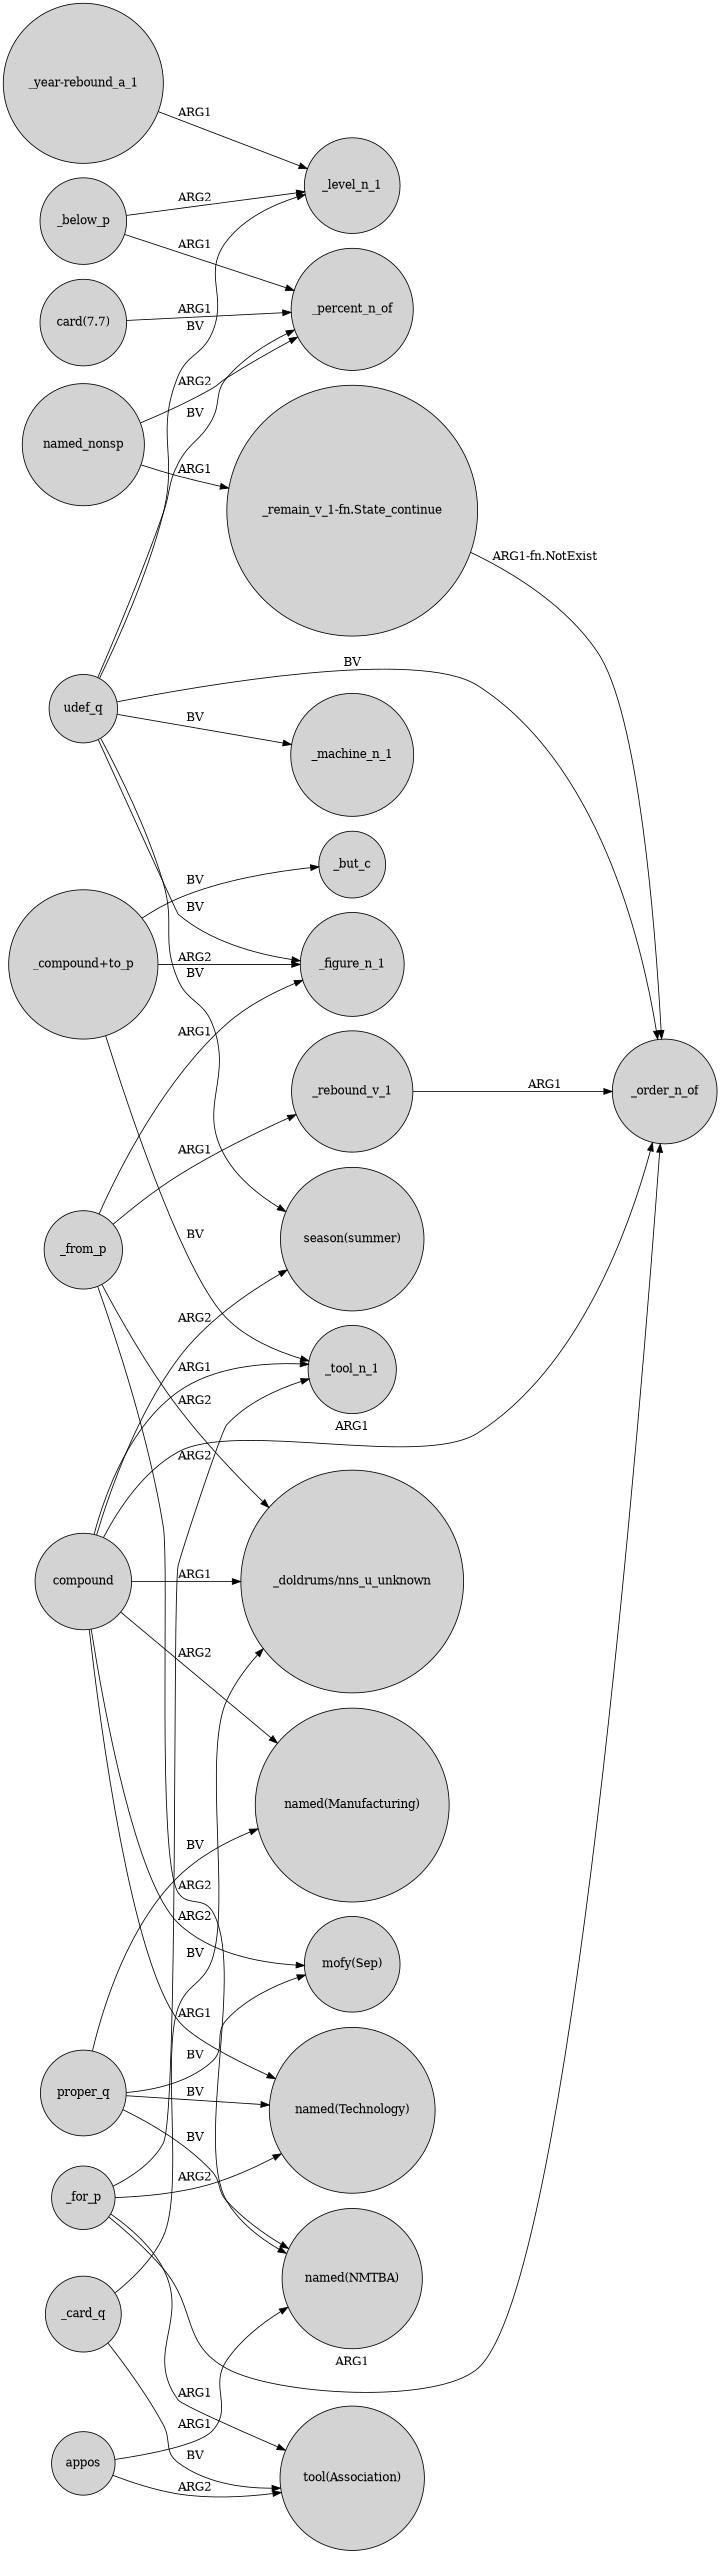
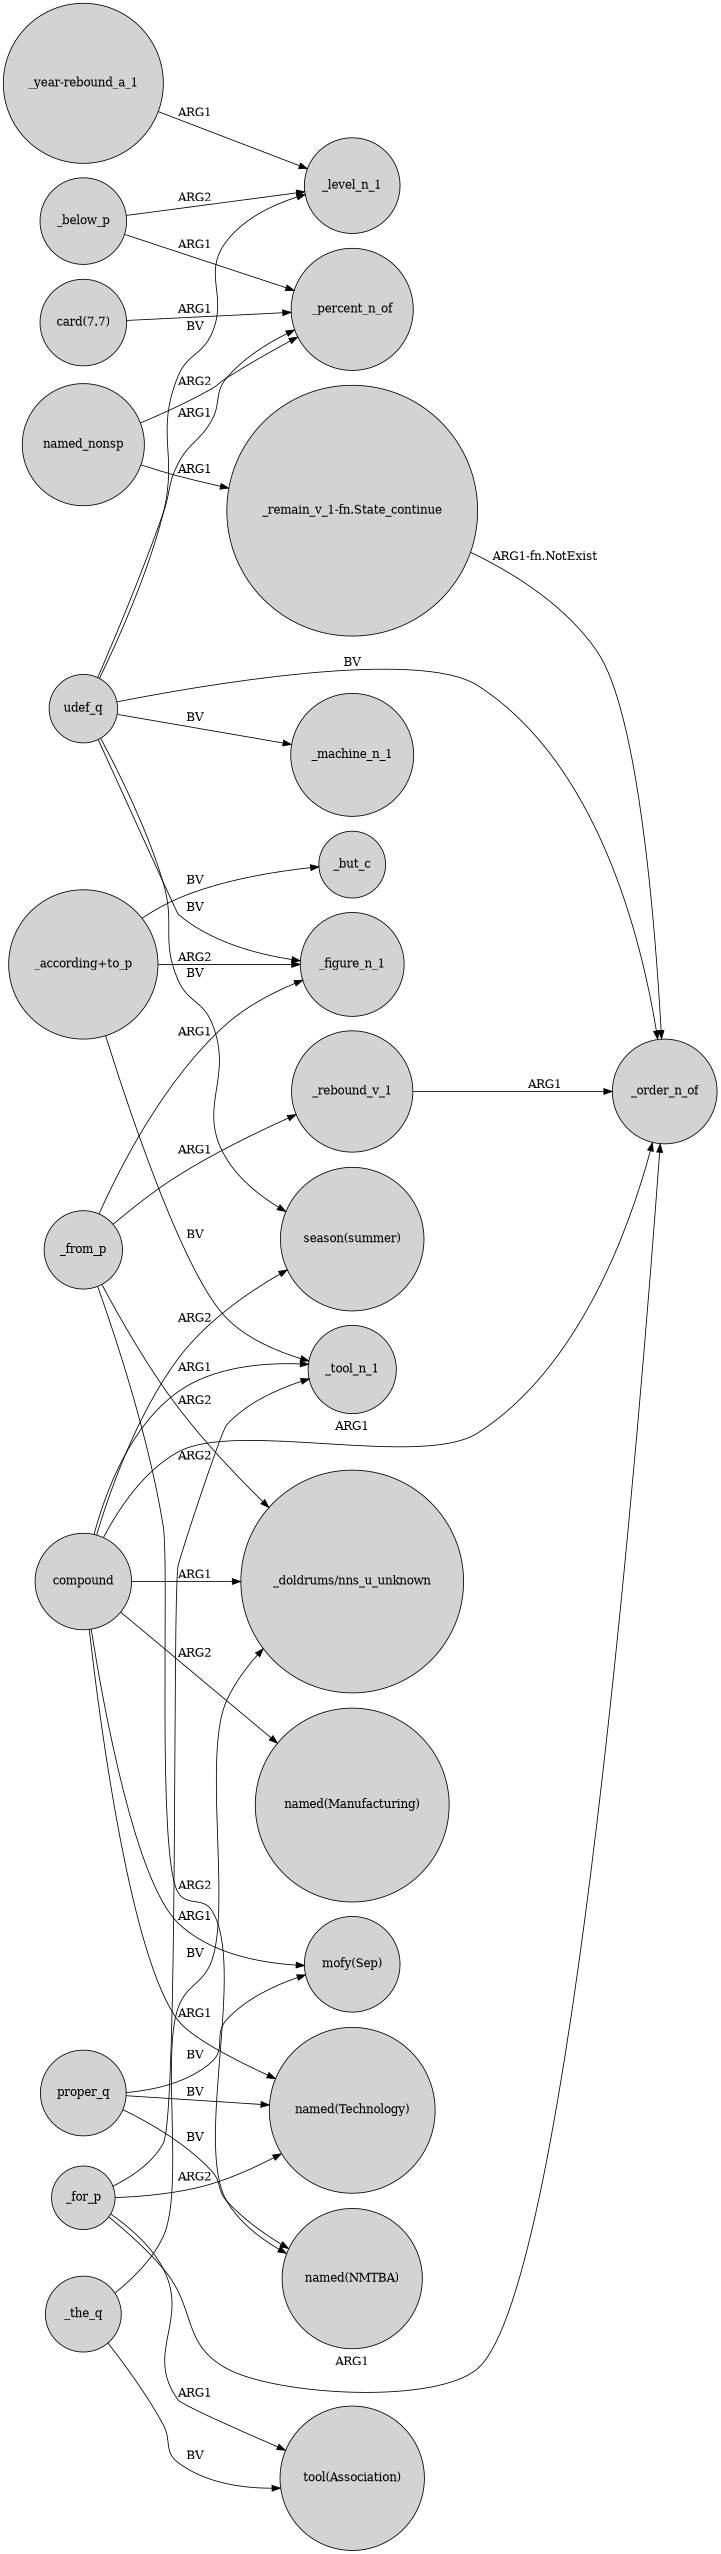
(195, 414) -> (195, 414)
(83, 964) -> (83, 964)
(195, 1917) -> (195, 1917)
(144, 1920) -> none
(83, 2314) -> (83, 2314)
(83, 2463) -> none
